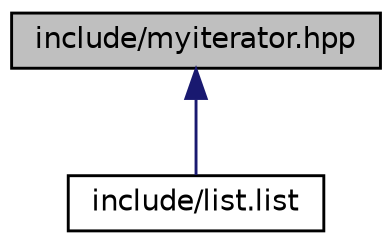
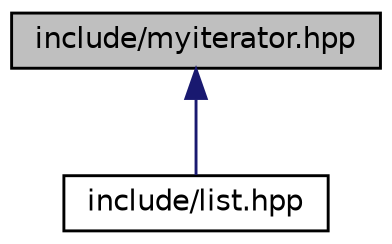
(196, 203) -> (196, 203)
